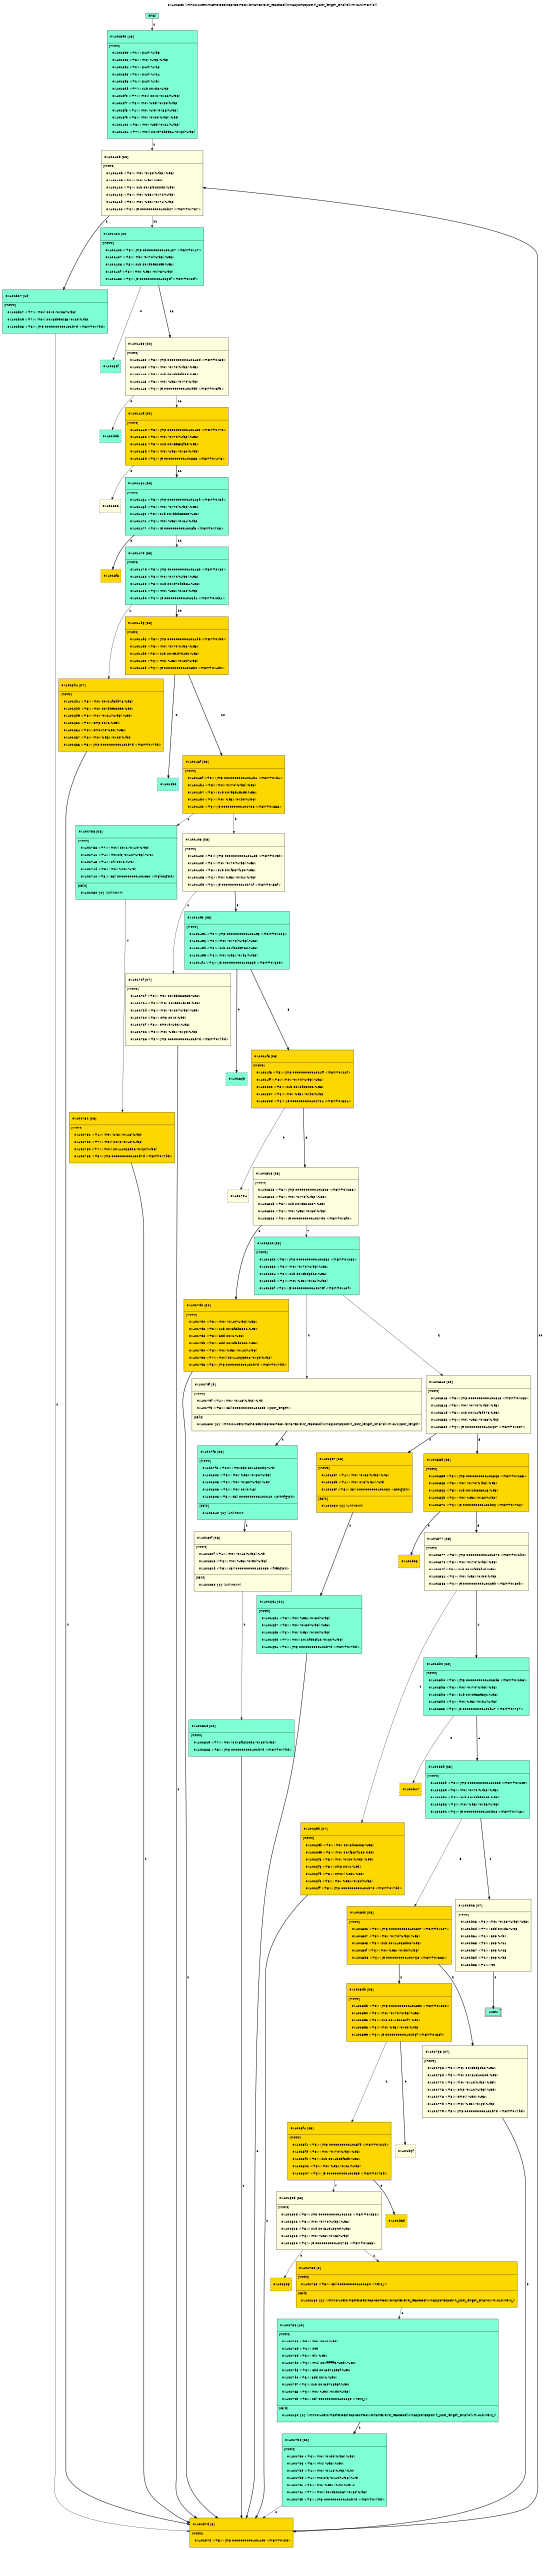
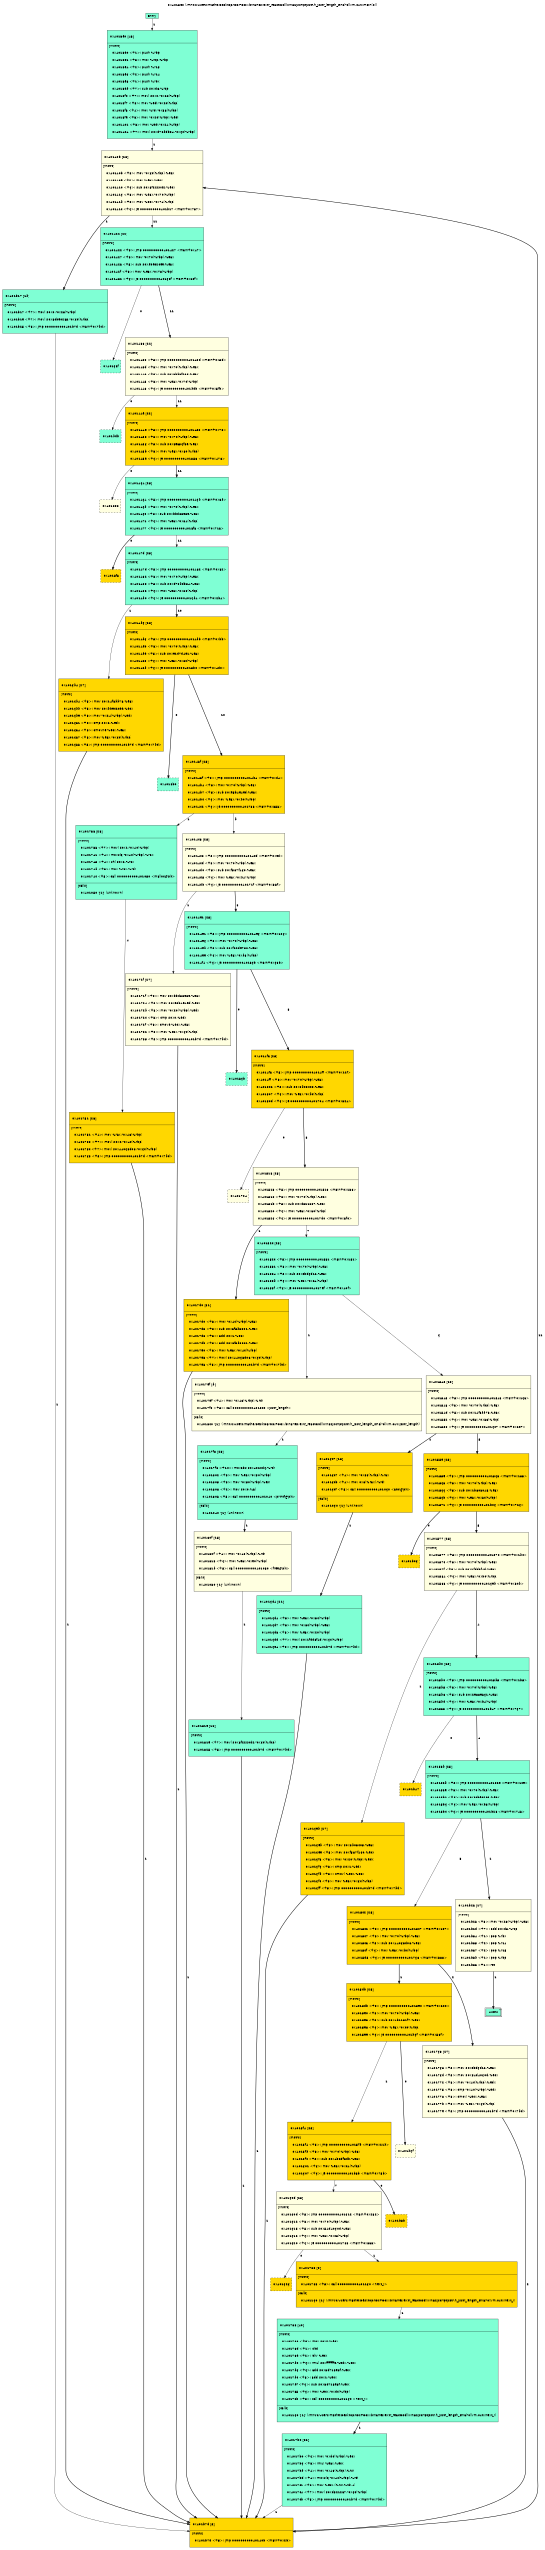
(152, 16) -> (152, 16)
(282, 1437) -> (282, 1437)
